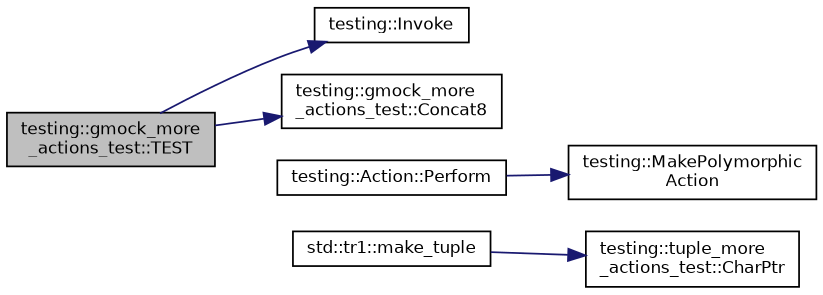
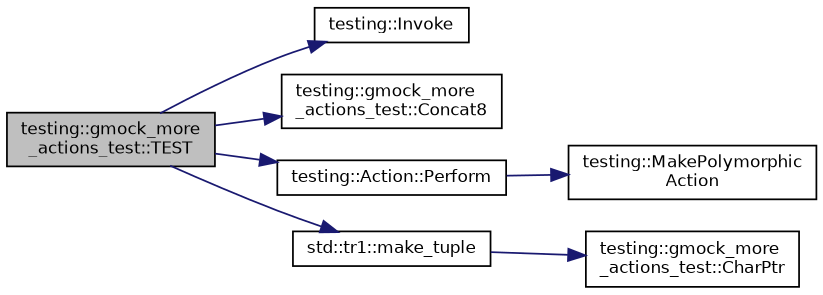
none -> (237, 157)
none -> (245, 198)
(692, 259) -> (692, 259)
